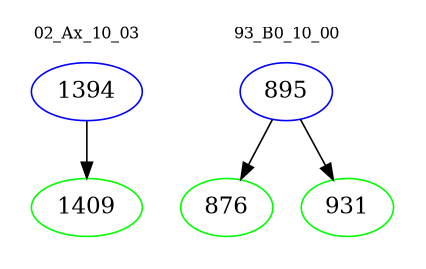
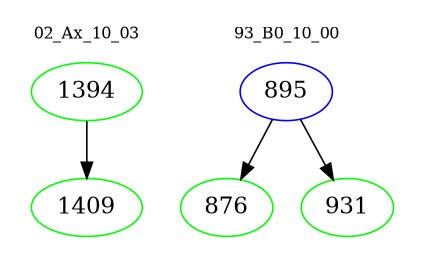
(87, 92) -> (87, 92)
